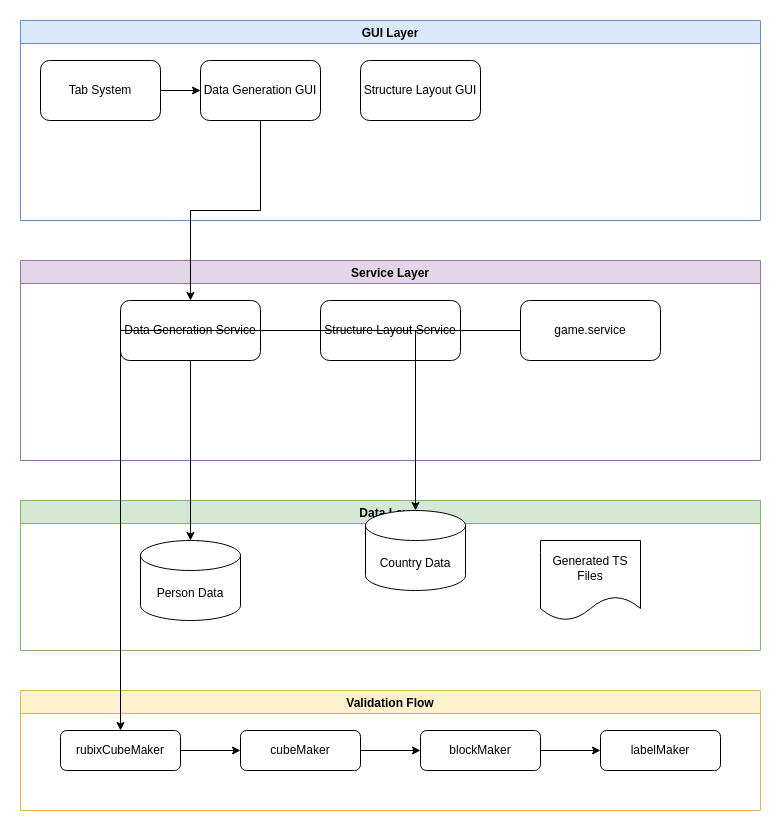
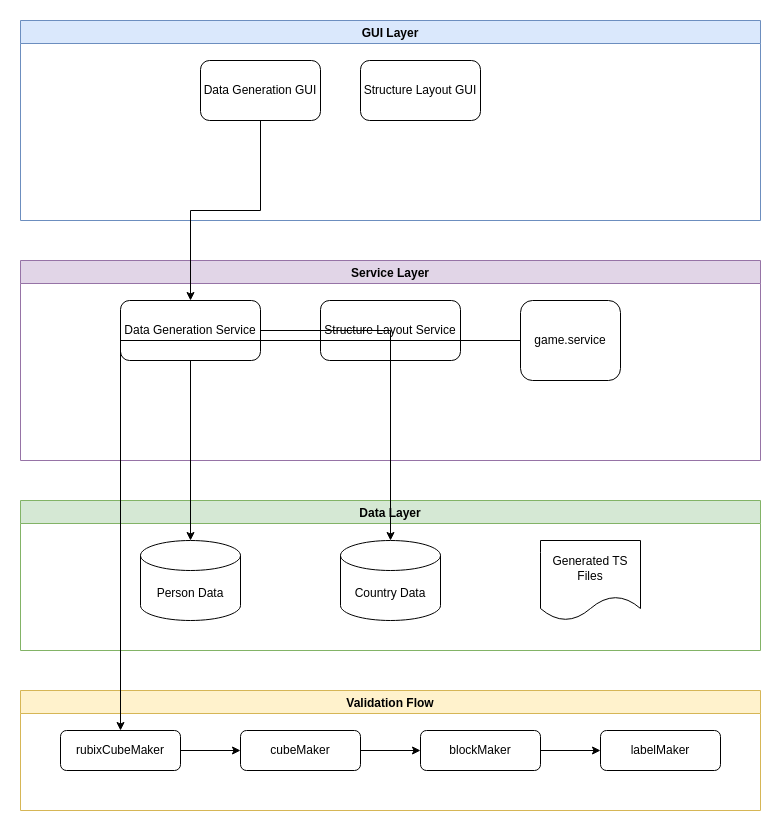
(101, 91) -> none
(177, 91) -> none
(591, 331) -> (571, 341)
(416, 551) -> (391, 581)
